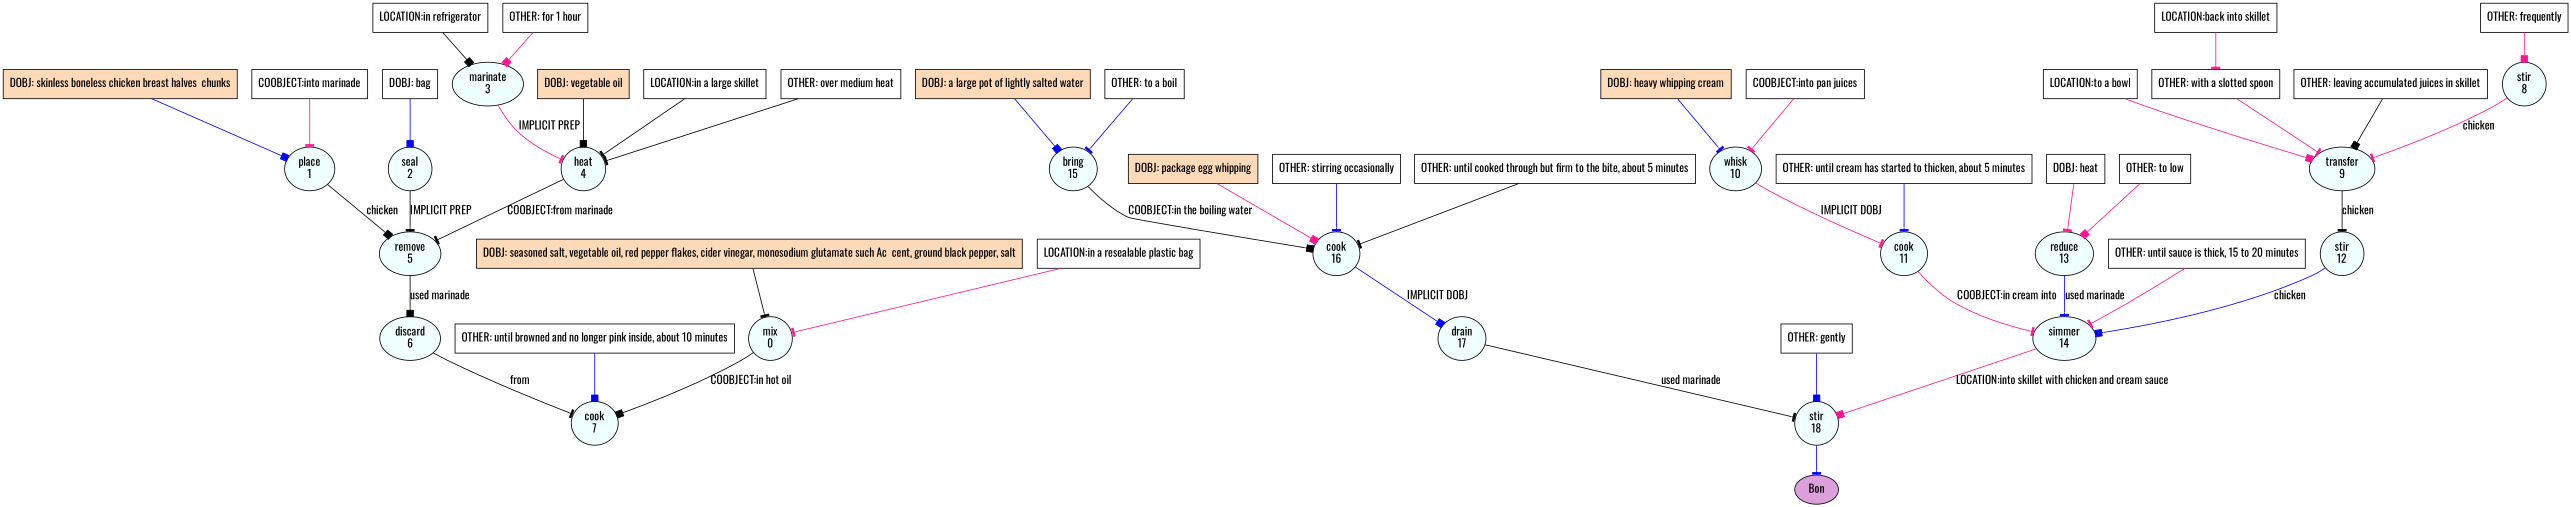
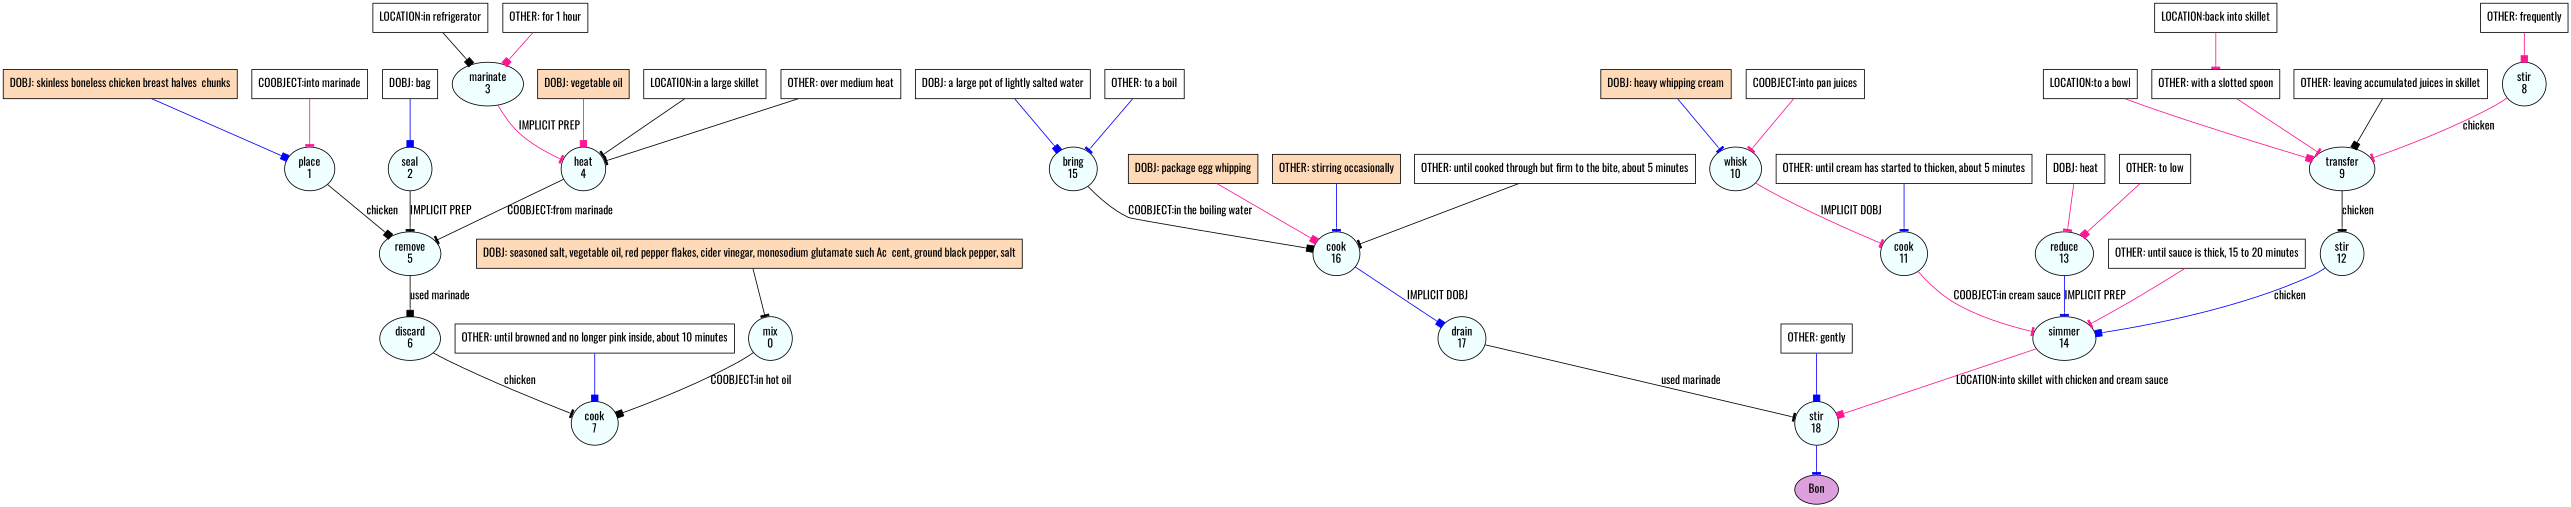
(1003, 84) -> (1003, 84)
(583, 119) -> (583, 119)
(1336, 169) -> (1336, 169)
(1119, 254) -> none
(2007, 296) -> (2007, 296)
(2095, 296) -> (2095, 296)
(520, 381) -> (520, 381)
